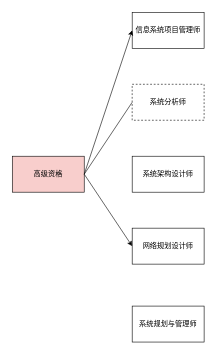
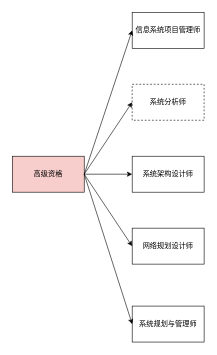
(130, 106) -> (129, 107)
none -> (126, 174)
none -> (109, 251)
